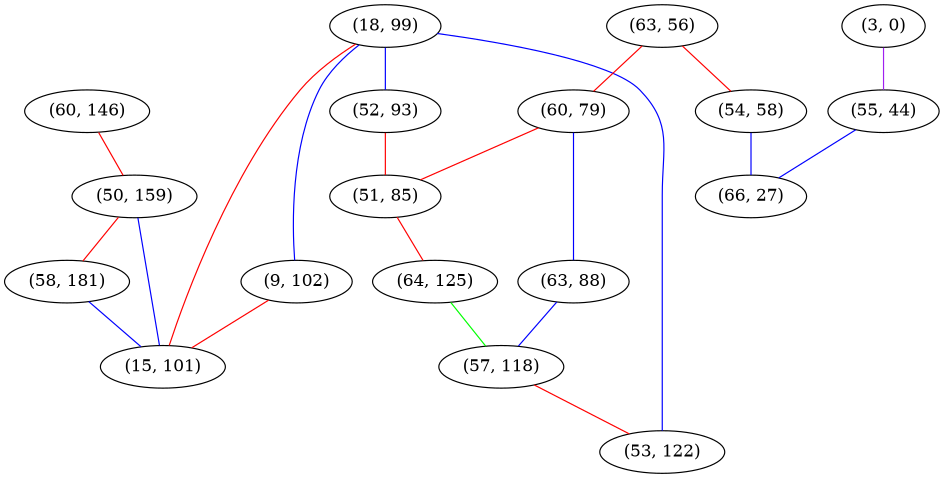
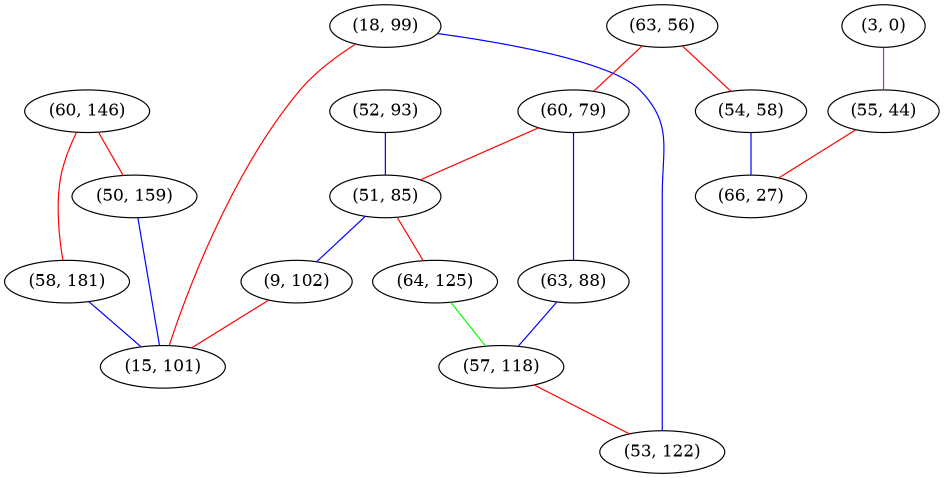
(385, 69) -> none
(301, 144) -> (341, 239)
(385, 154) -> (385, 154)
(817, 154) -> (817, 154)
(101, 239) -> (59, 195)
